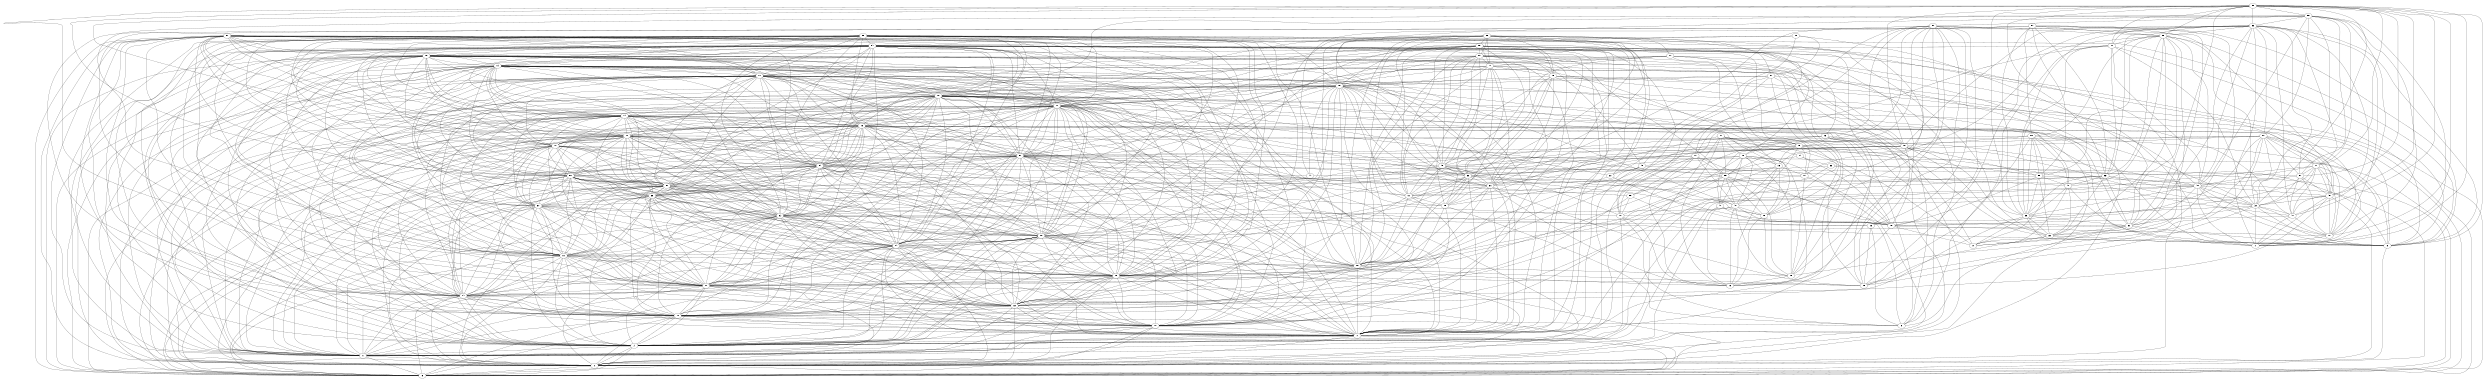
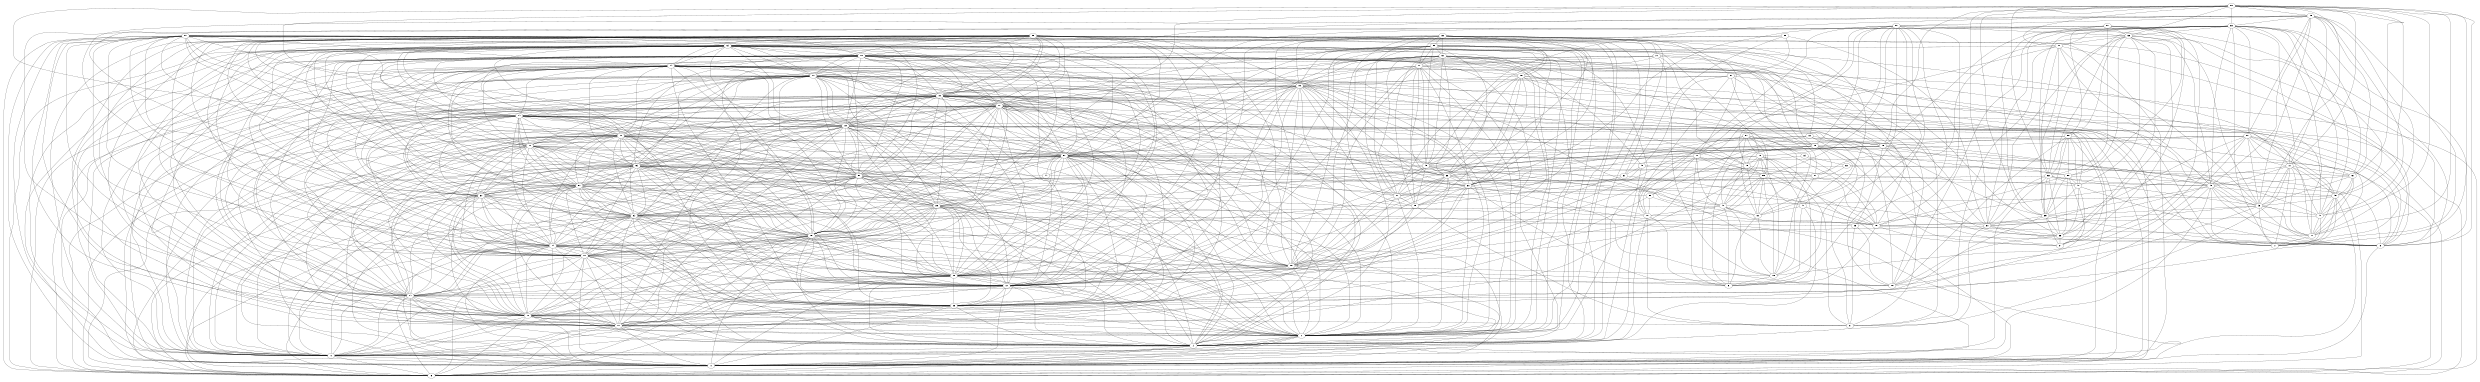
(1064, 89) -> (558, 178)
